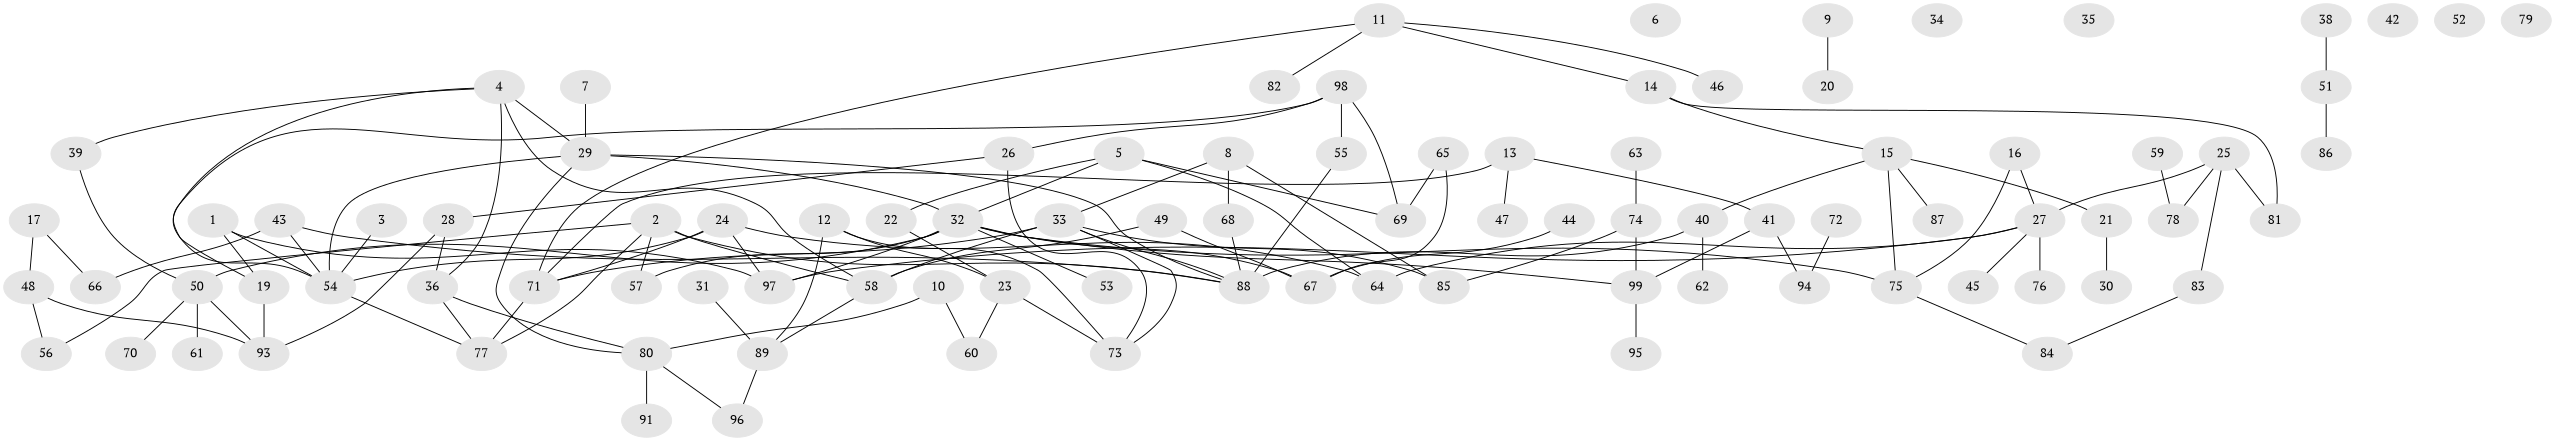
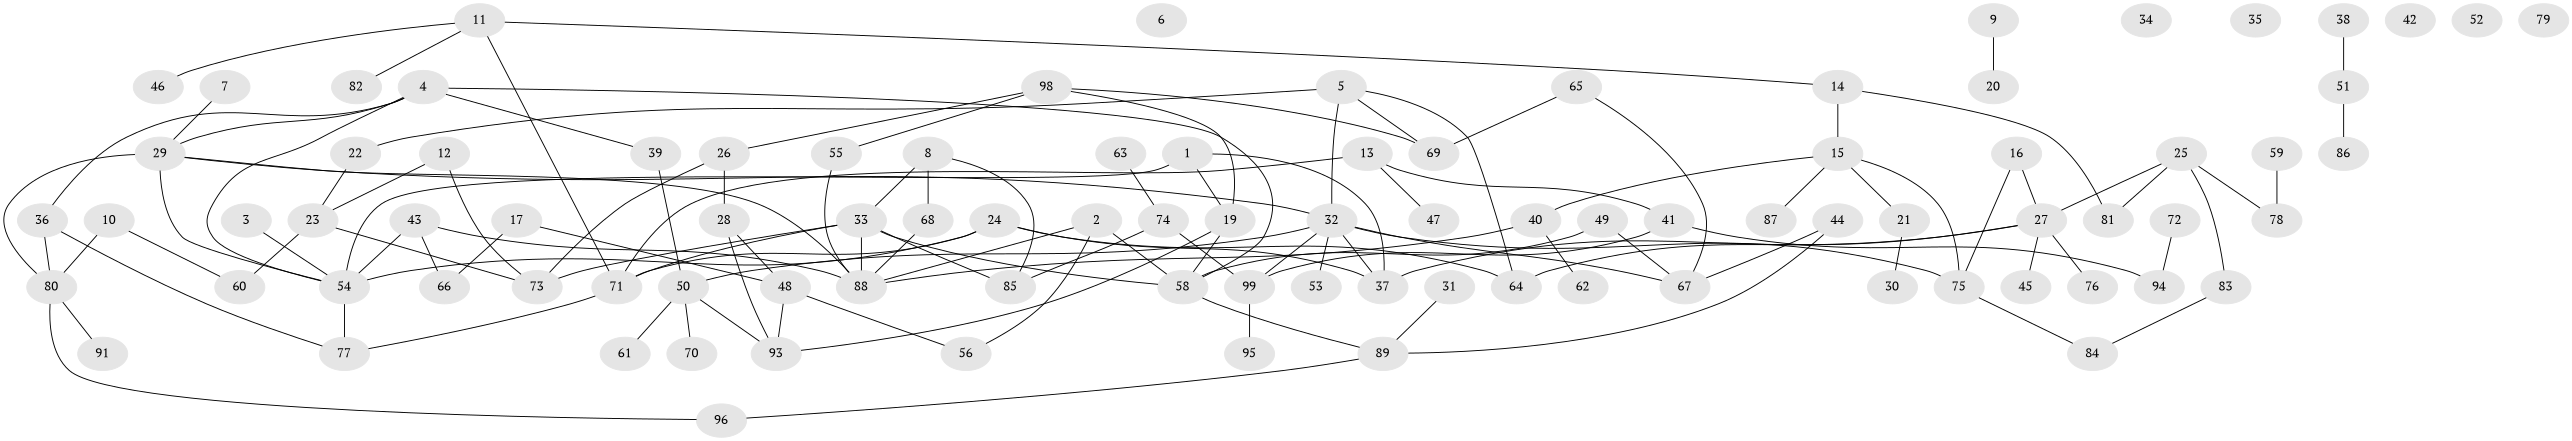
(441, 254) -> (755, 254)
none -> (1206, 254)
(636, 287) -> none
(770, 287) -> (1383, 287)
(808, 293) -> (1628, 330)
(577, 296) -> none
